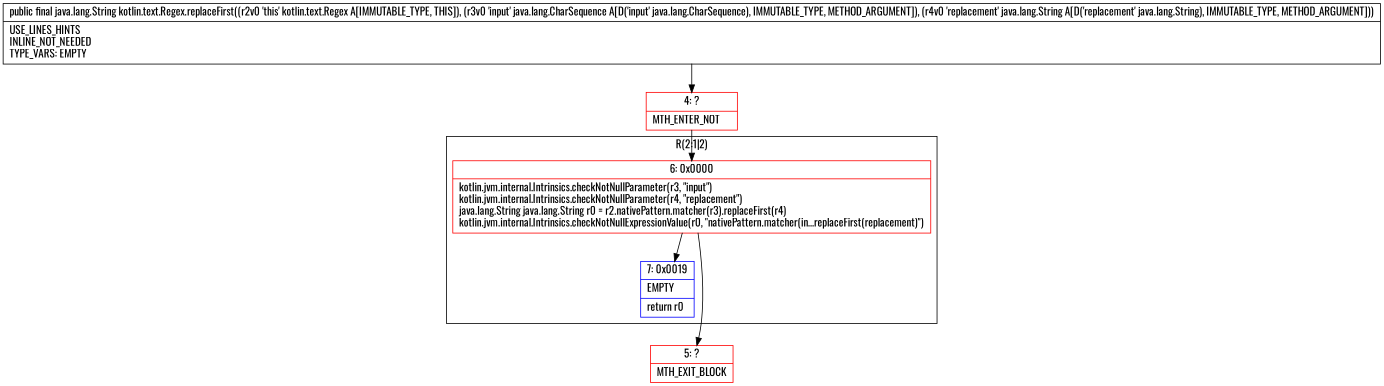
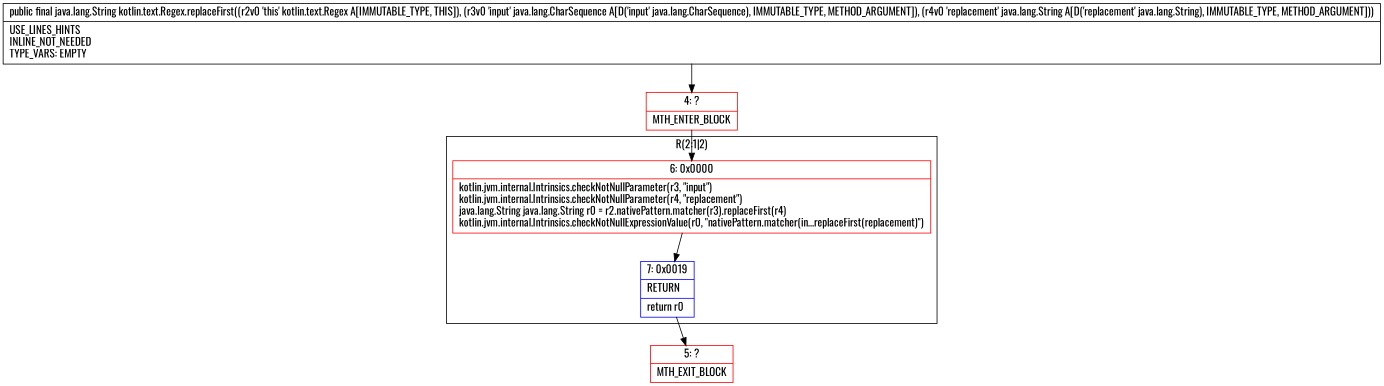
(686, 120) -> (692, 120)
(703, 285) -> (680, 329)
(661, 289) -> (664, 289)
